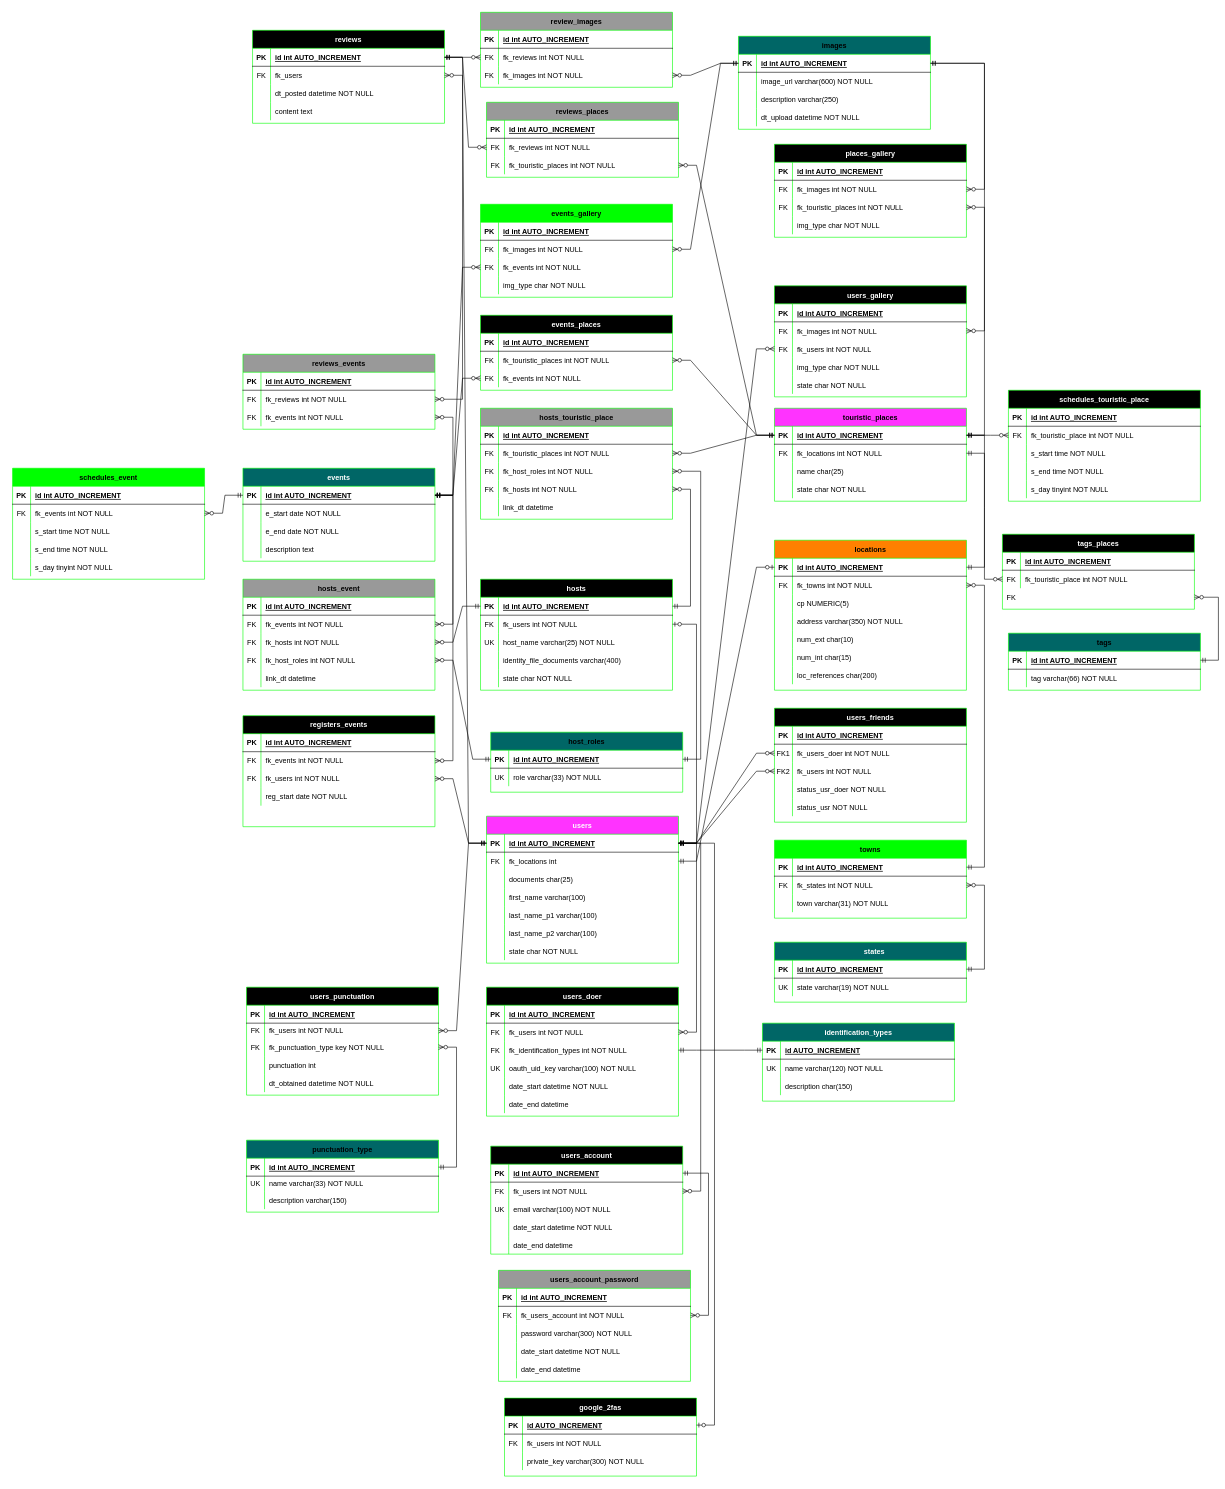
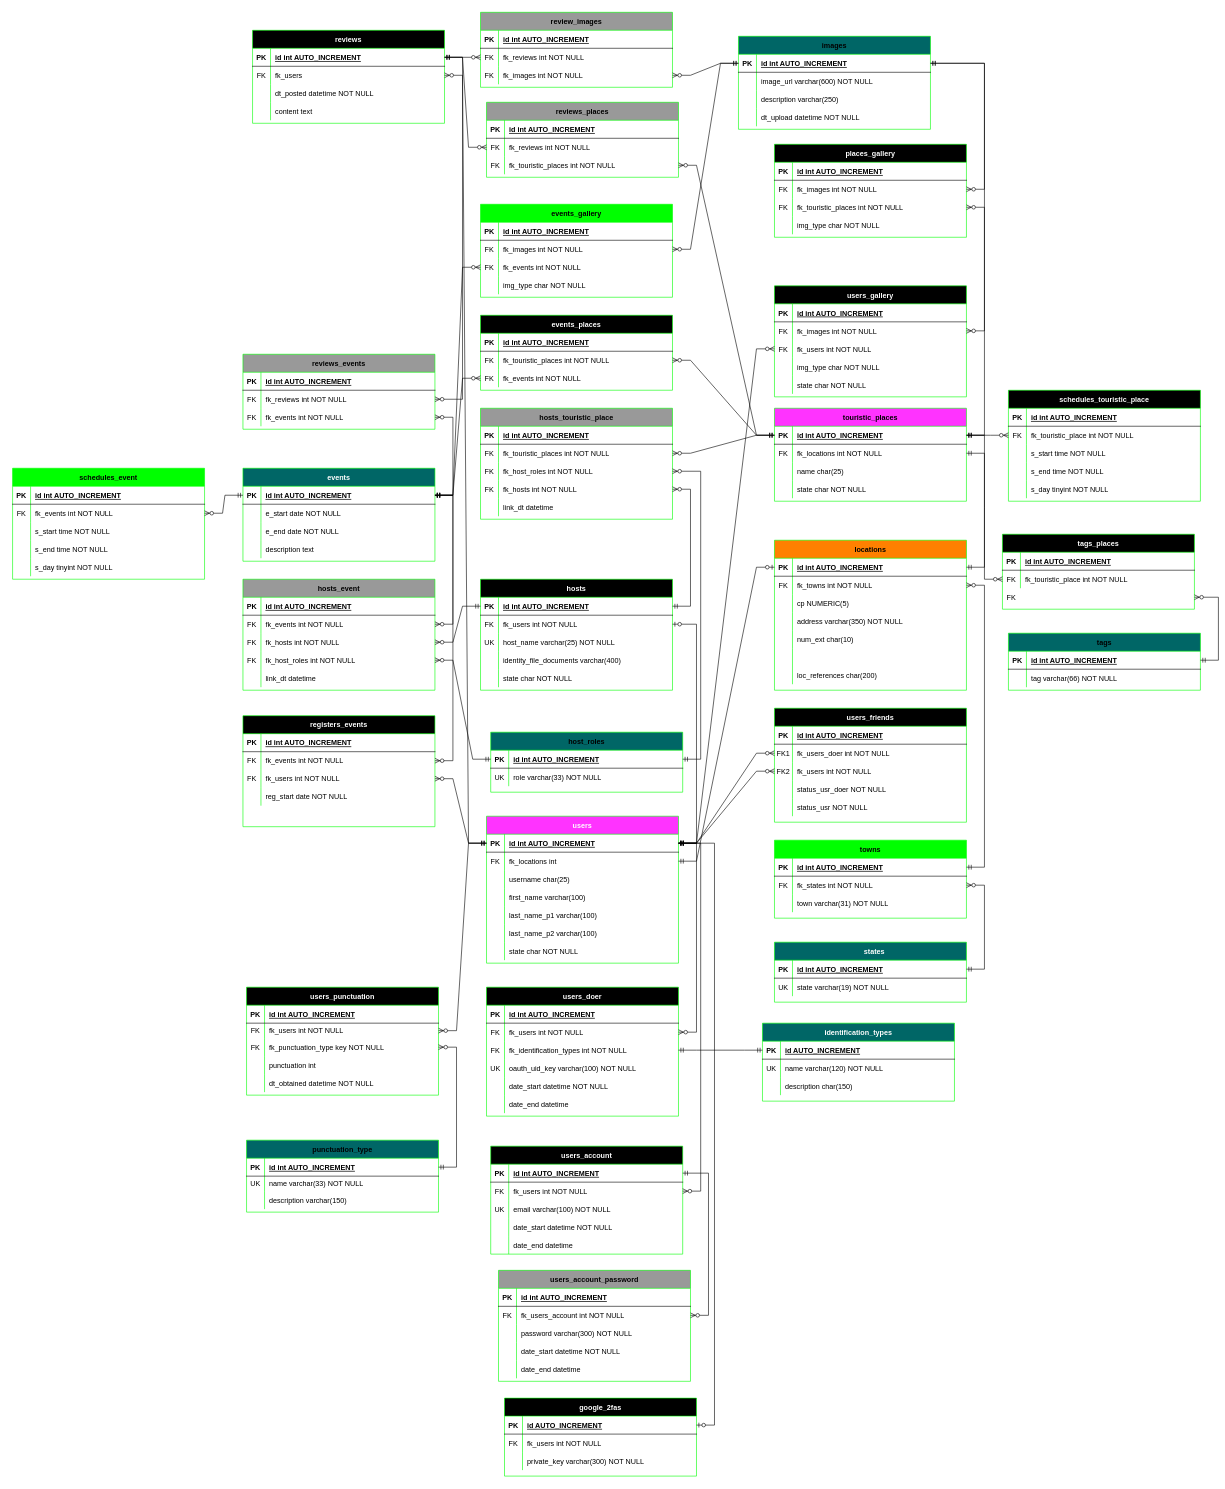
(879, 657) -> none
(544, 880) -> (542, 880)
